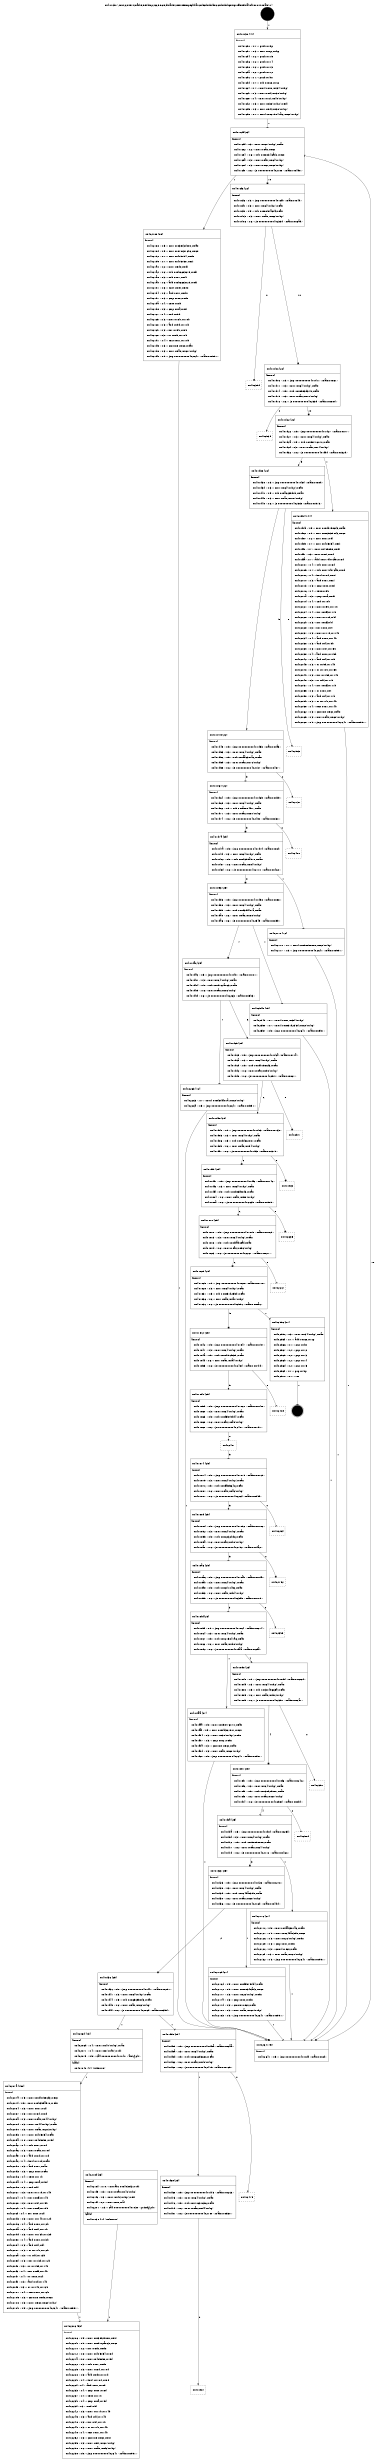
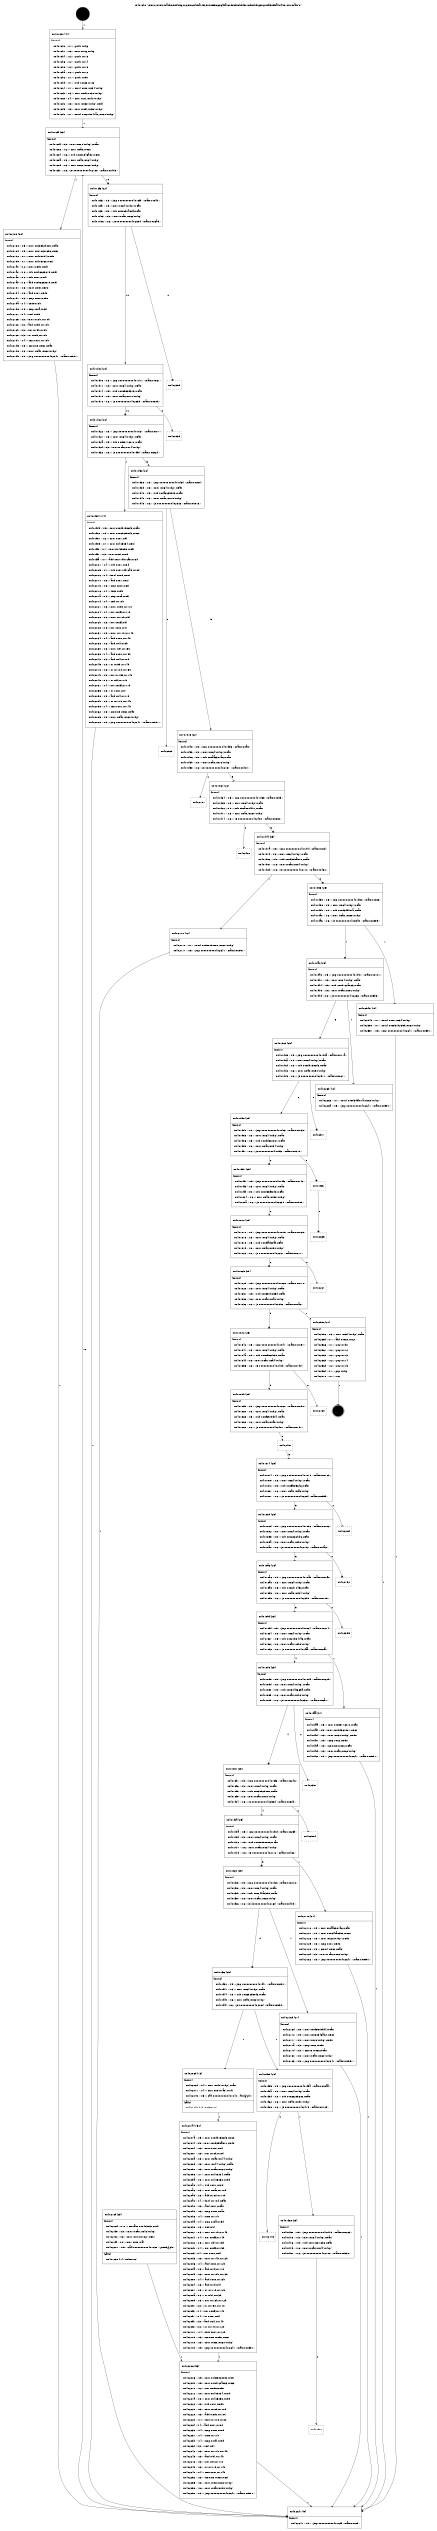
(285, 294) -> (125, 294)
(279, 1218) -> (318, 1211)
none -> (284, 2484)
